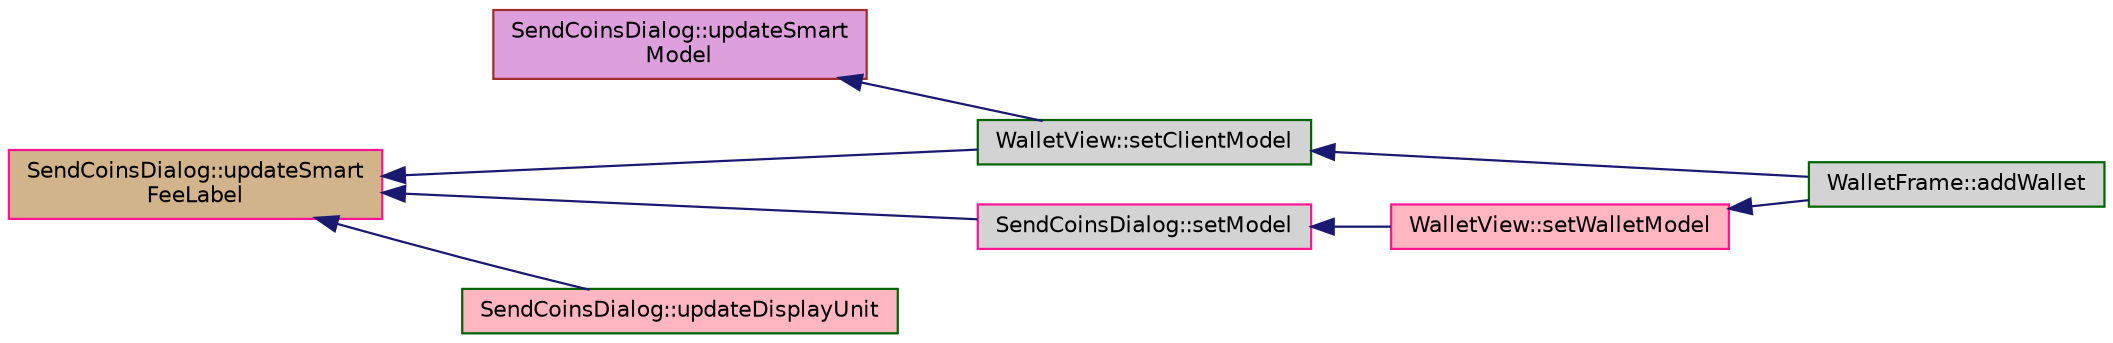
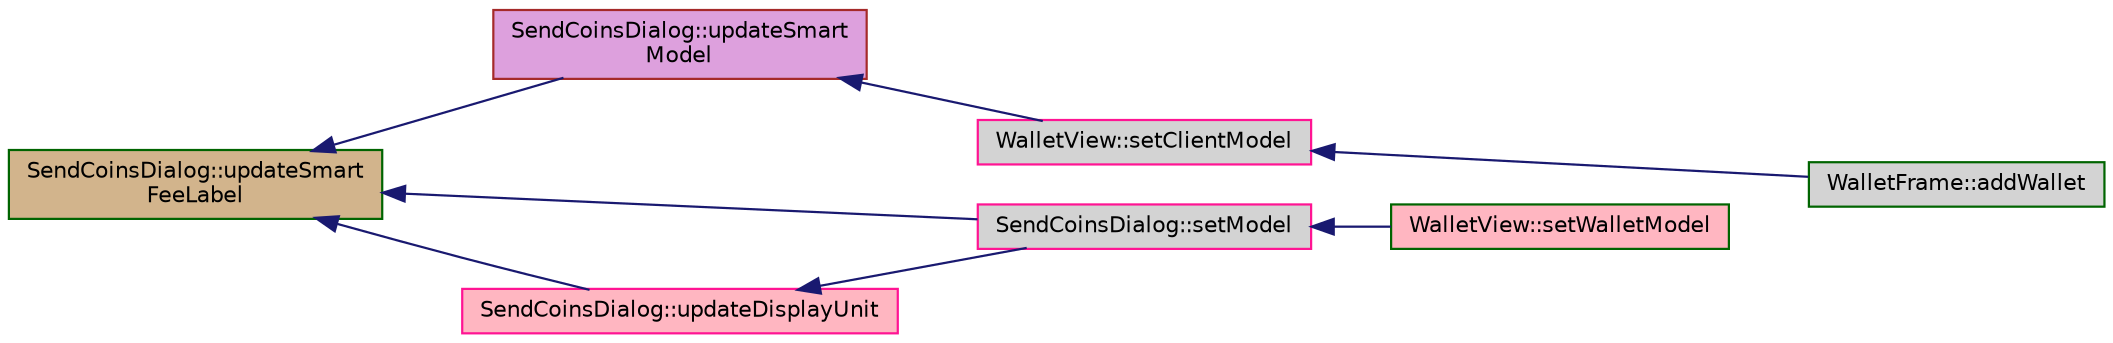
(1144, 142) -> (1144, 142)
(691, 162) -> (449, 111)
(196, 184) -> (196, 184)
(1780, 203) -> none
(1560, 227) -> (1560, 227)
none -> (923, 267)
(680, 311) -> (680, 311)
